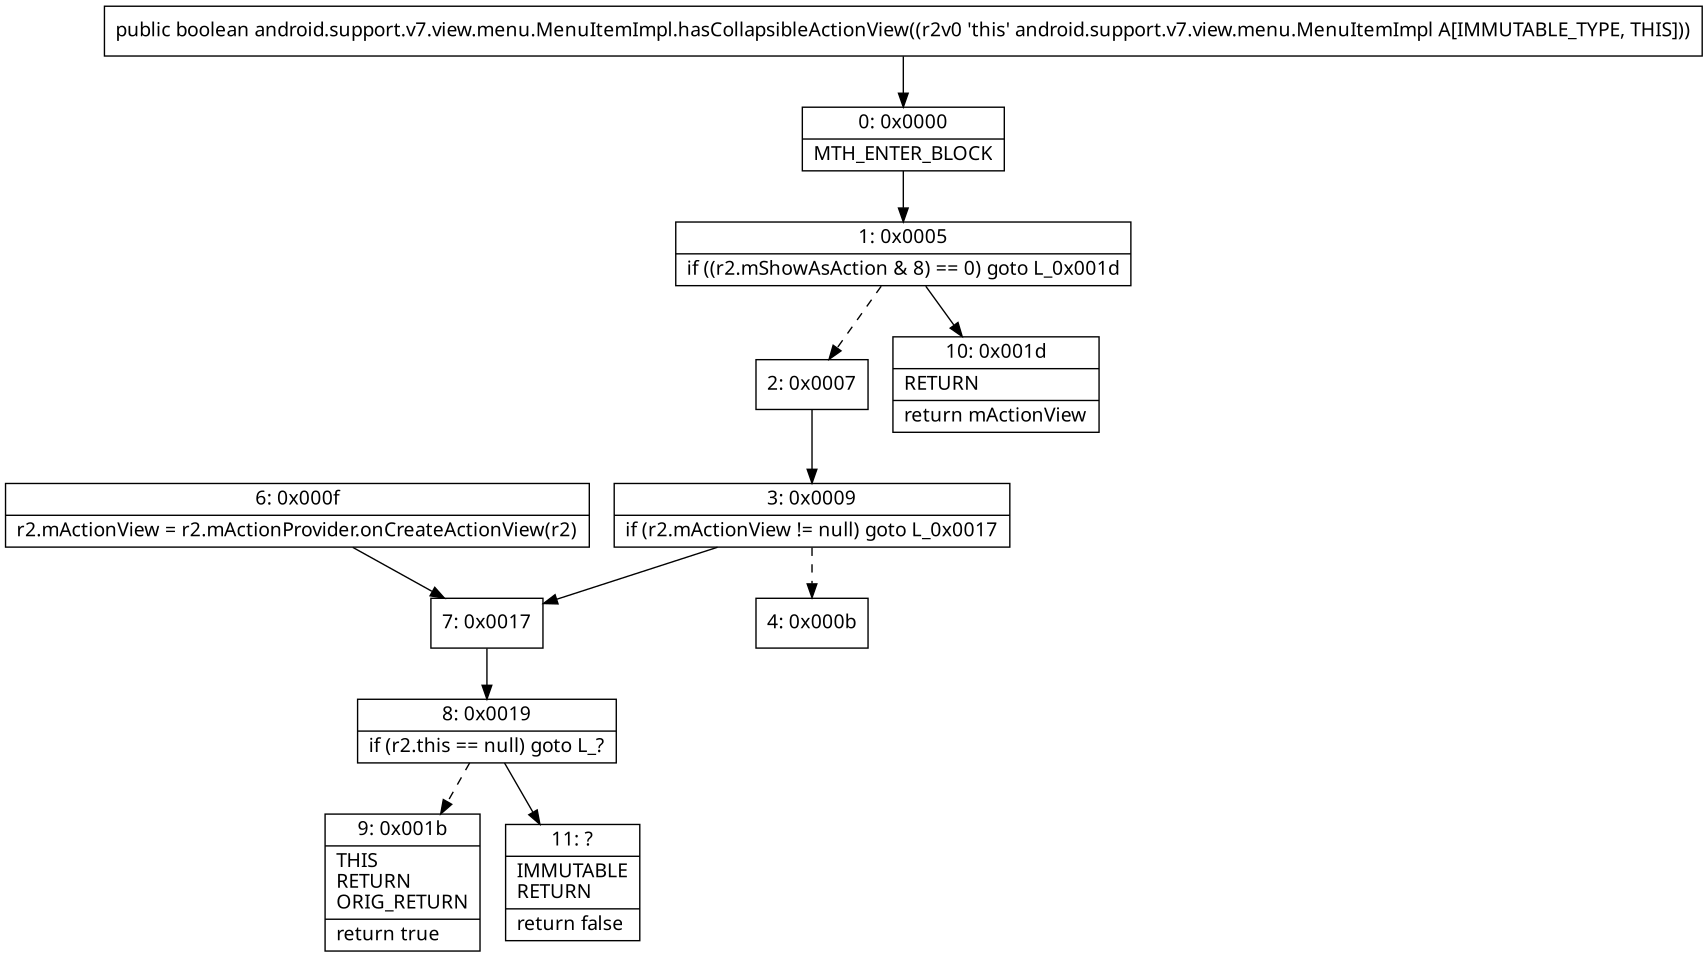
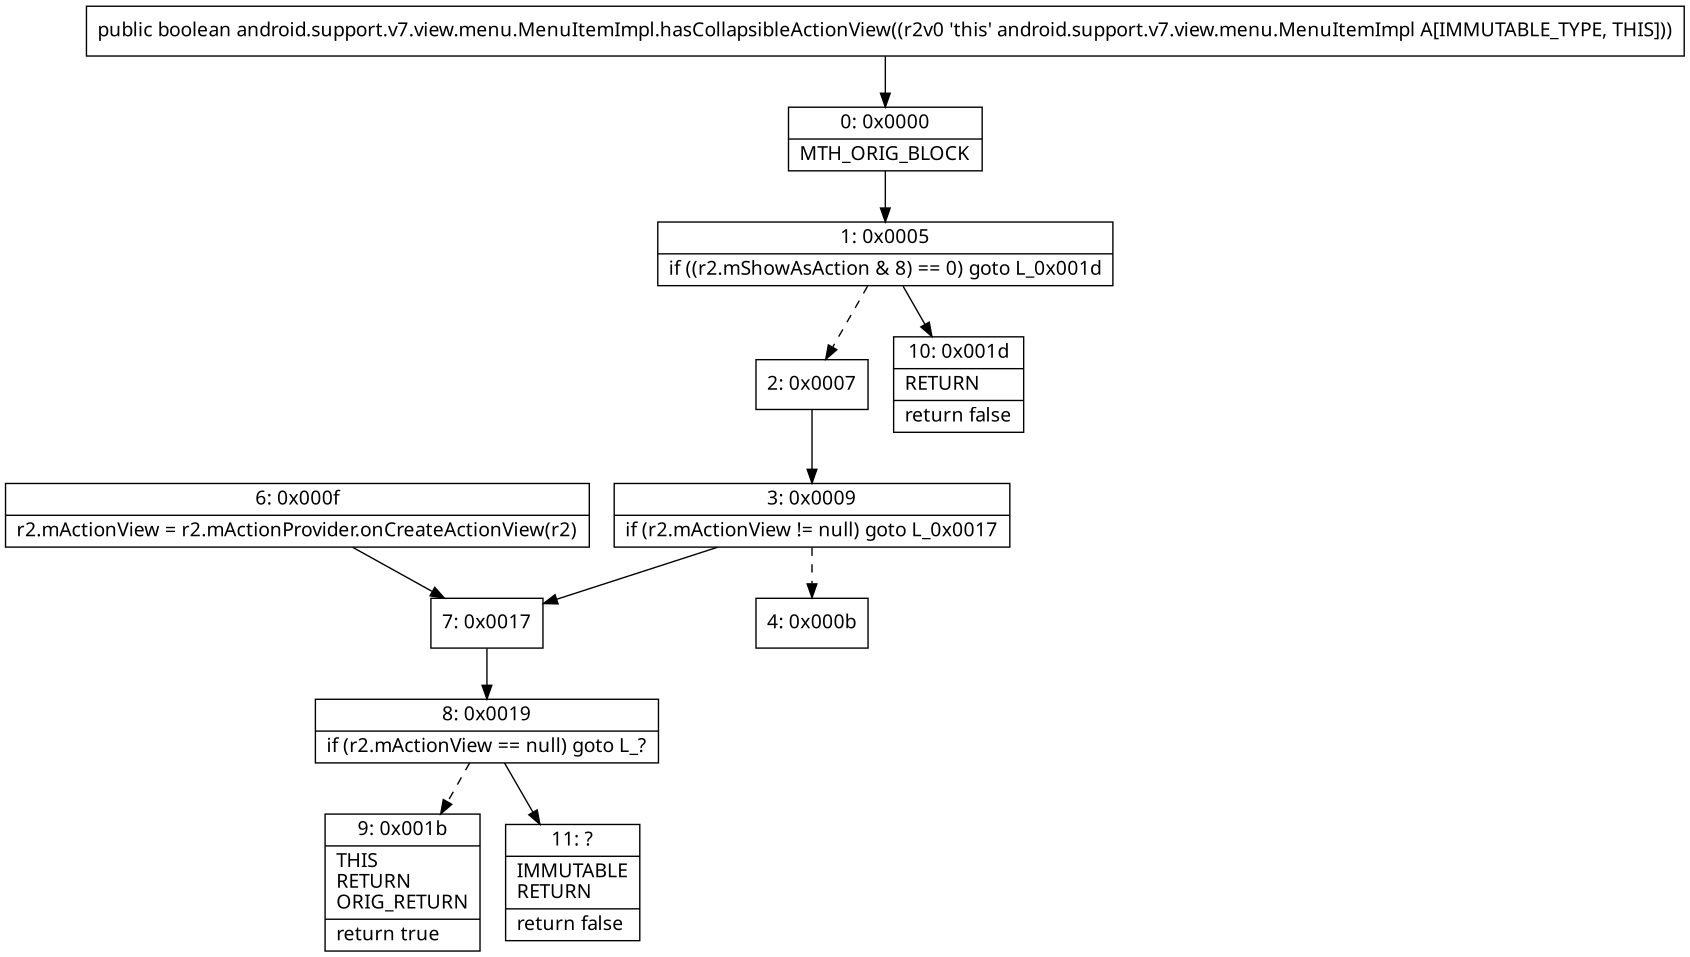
(903, 154) -> (885, 154)
(996, 416) -> (959, 416)
(487, 746) -> (487, 746)
